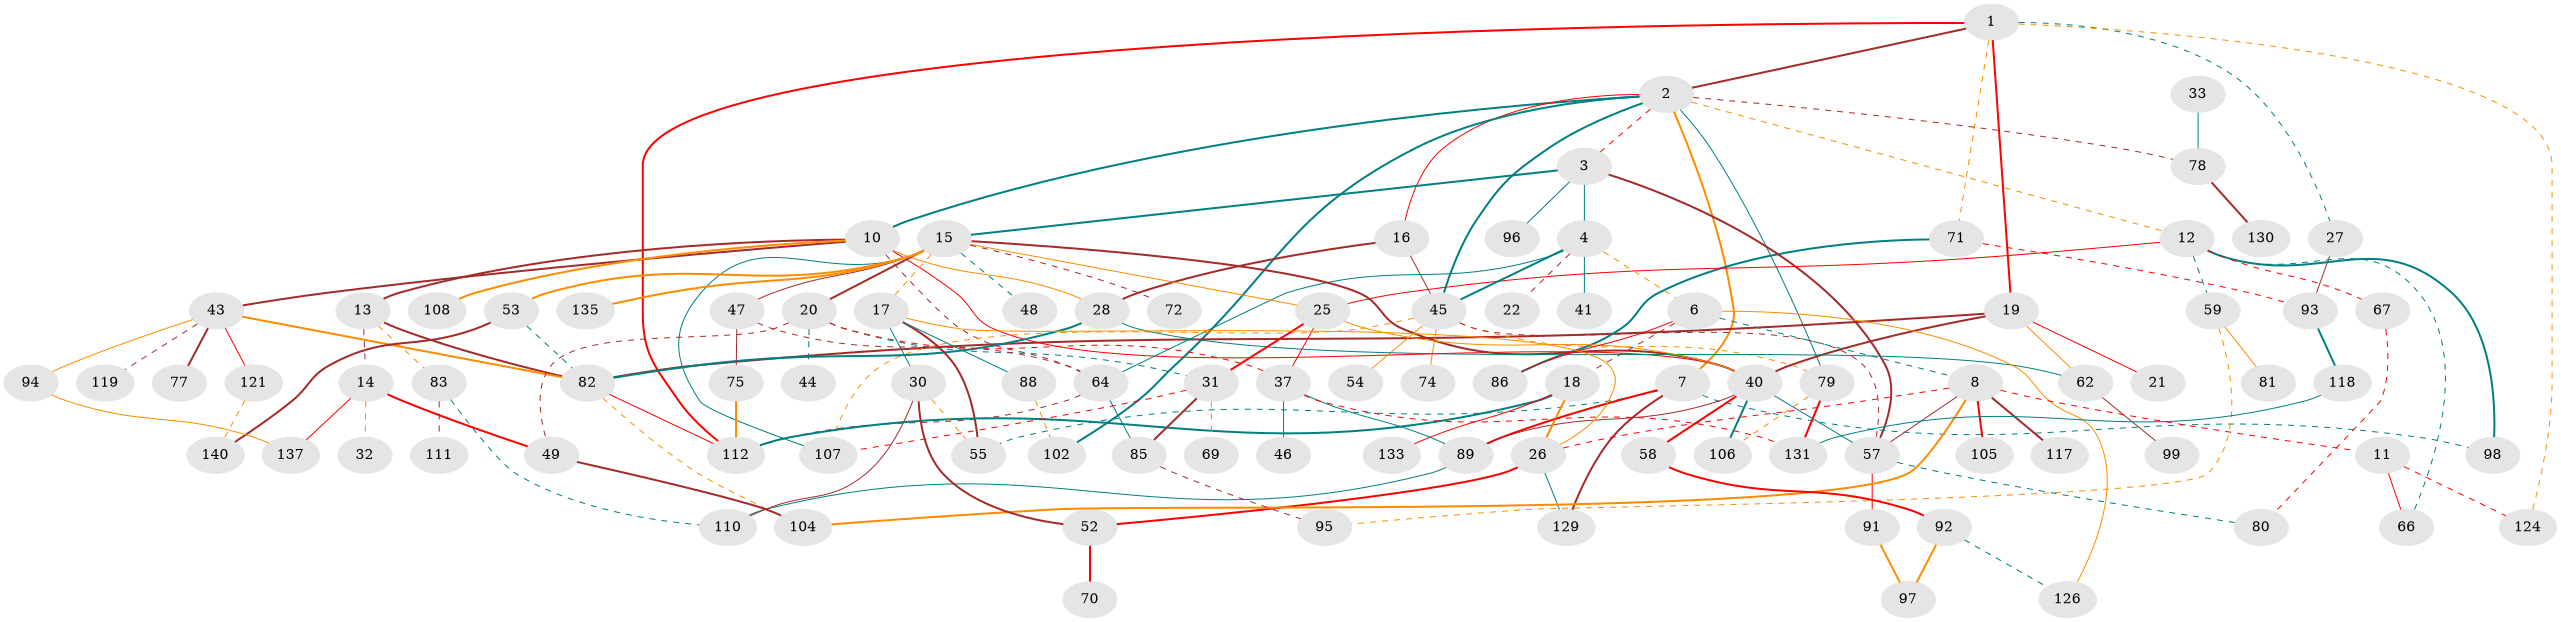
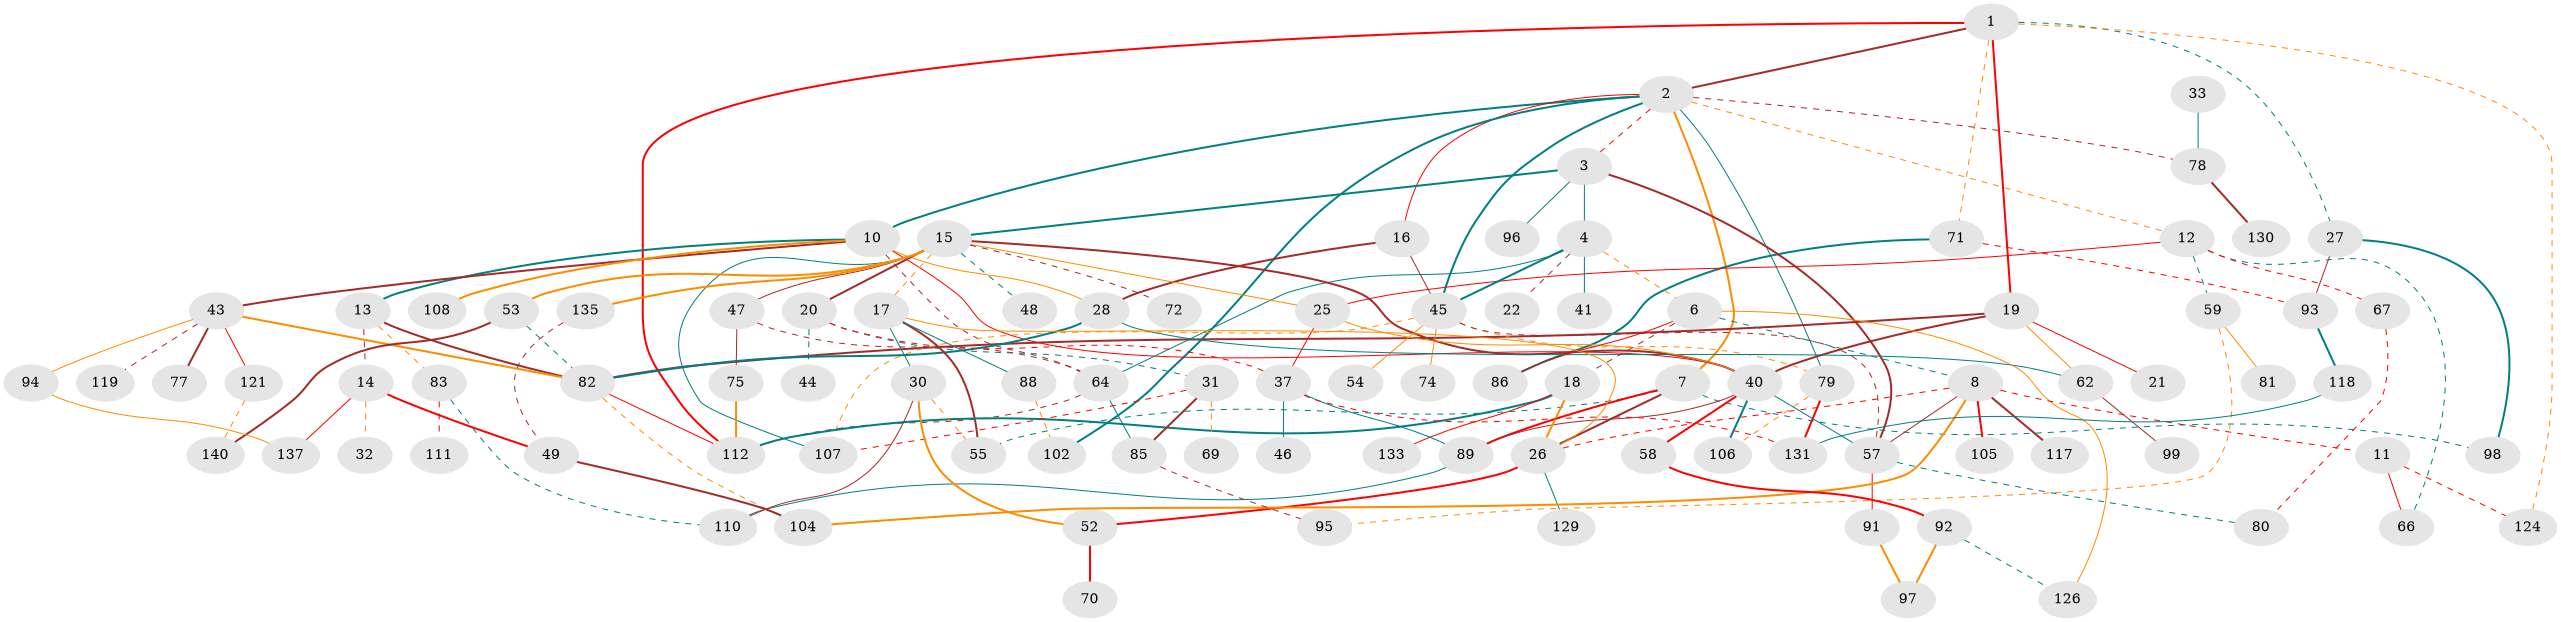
(612, 254) -> (612, 254)
(2409, 267) -> (2492, 296)
(631, 340) -> (515, 377)
(1267, 347) -> none
(1605, 447) -> (1628, 410)
(964, 491) -> (964, 491)
